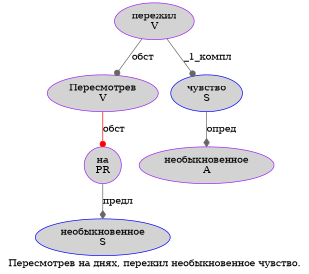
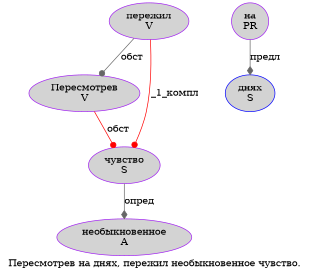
(179, 55) -> (149, 92)
(207, 93) -> (124, 165)
(103, 126) -> (103, 127)
(103, 237) -> (250, 93)
